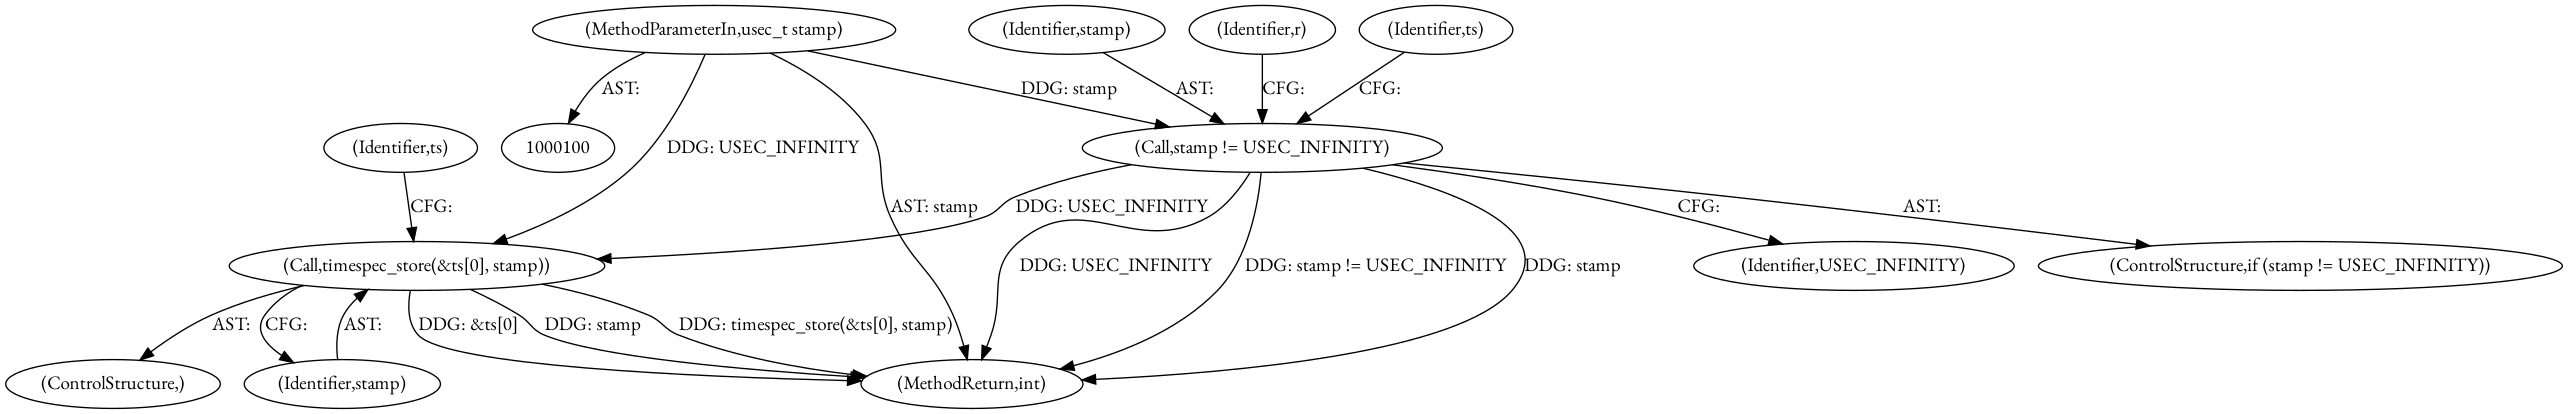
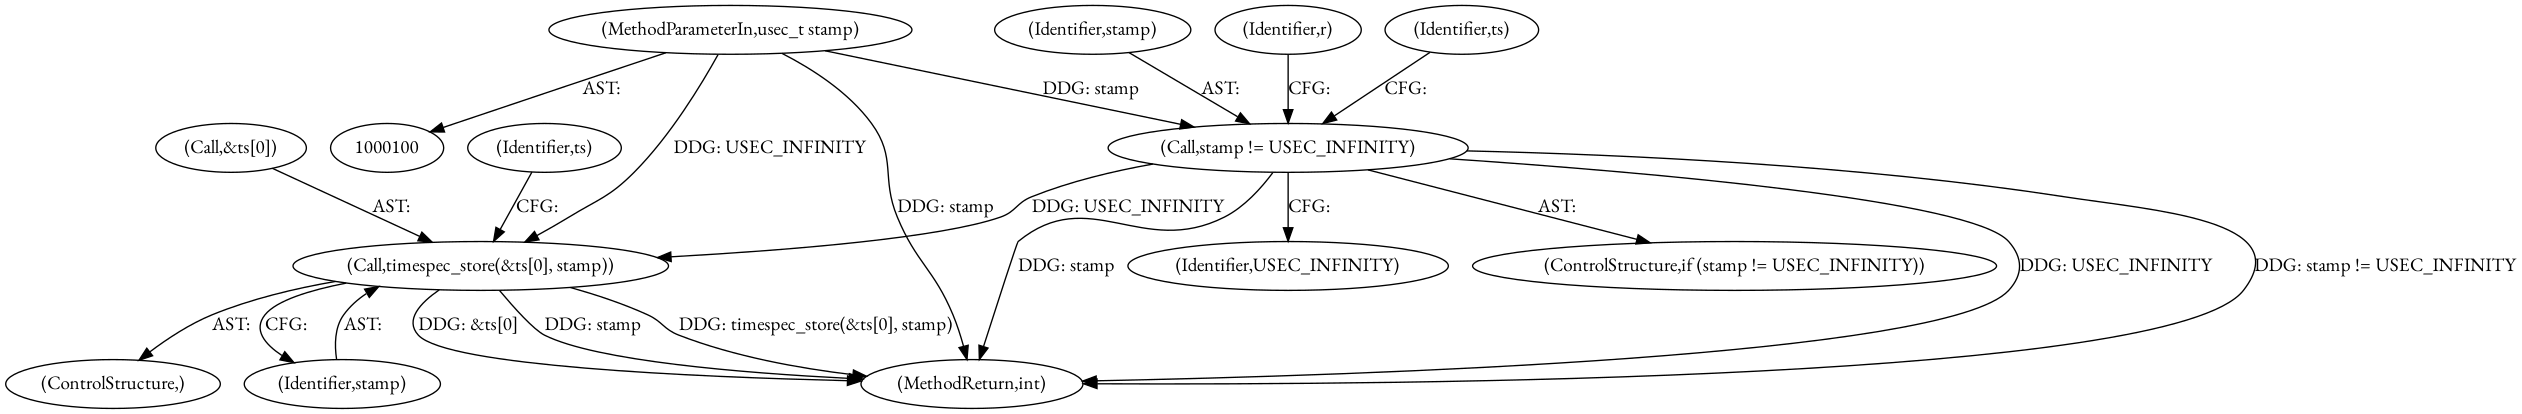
none -> (231, 148)
(935, 207) -> (946, 207)
